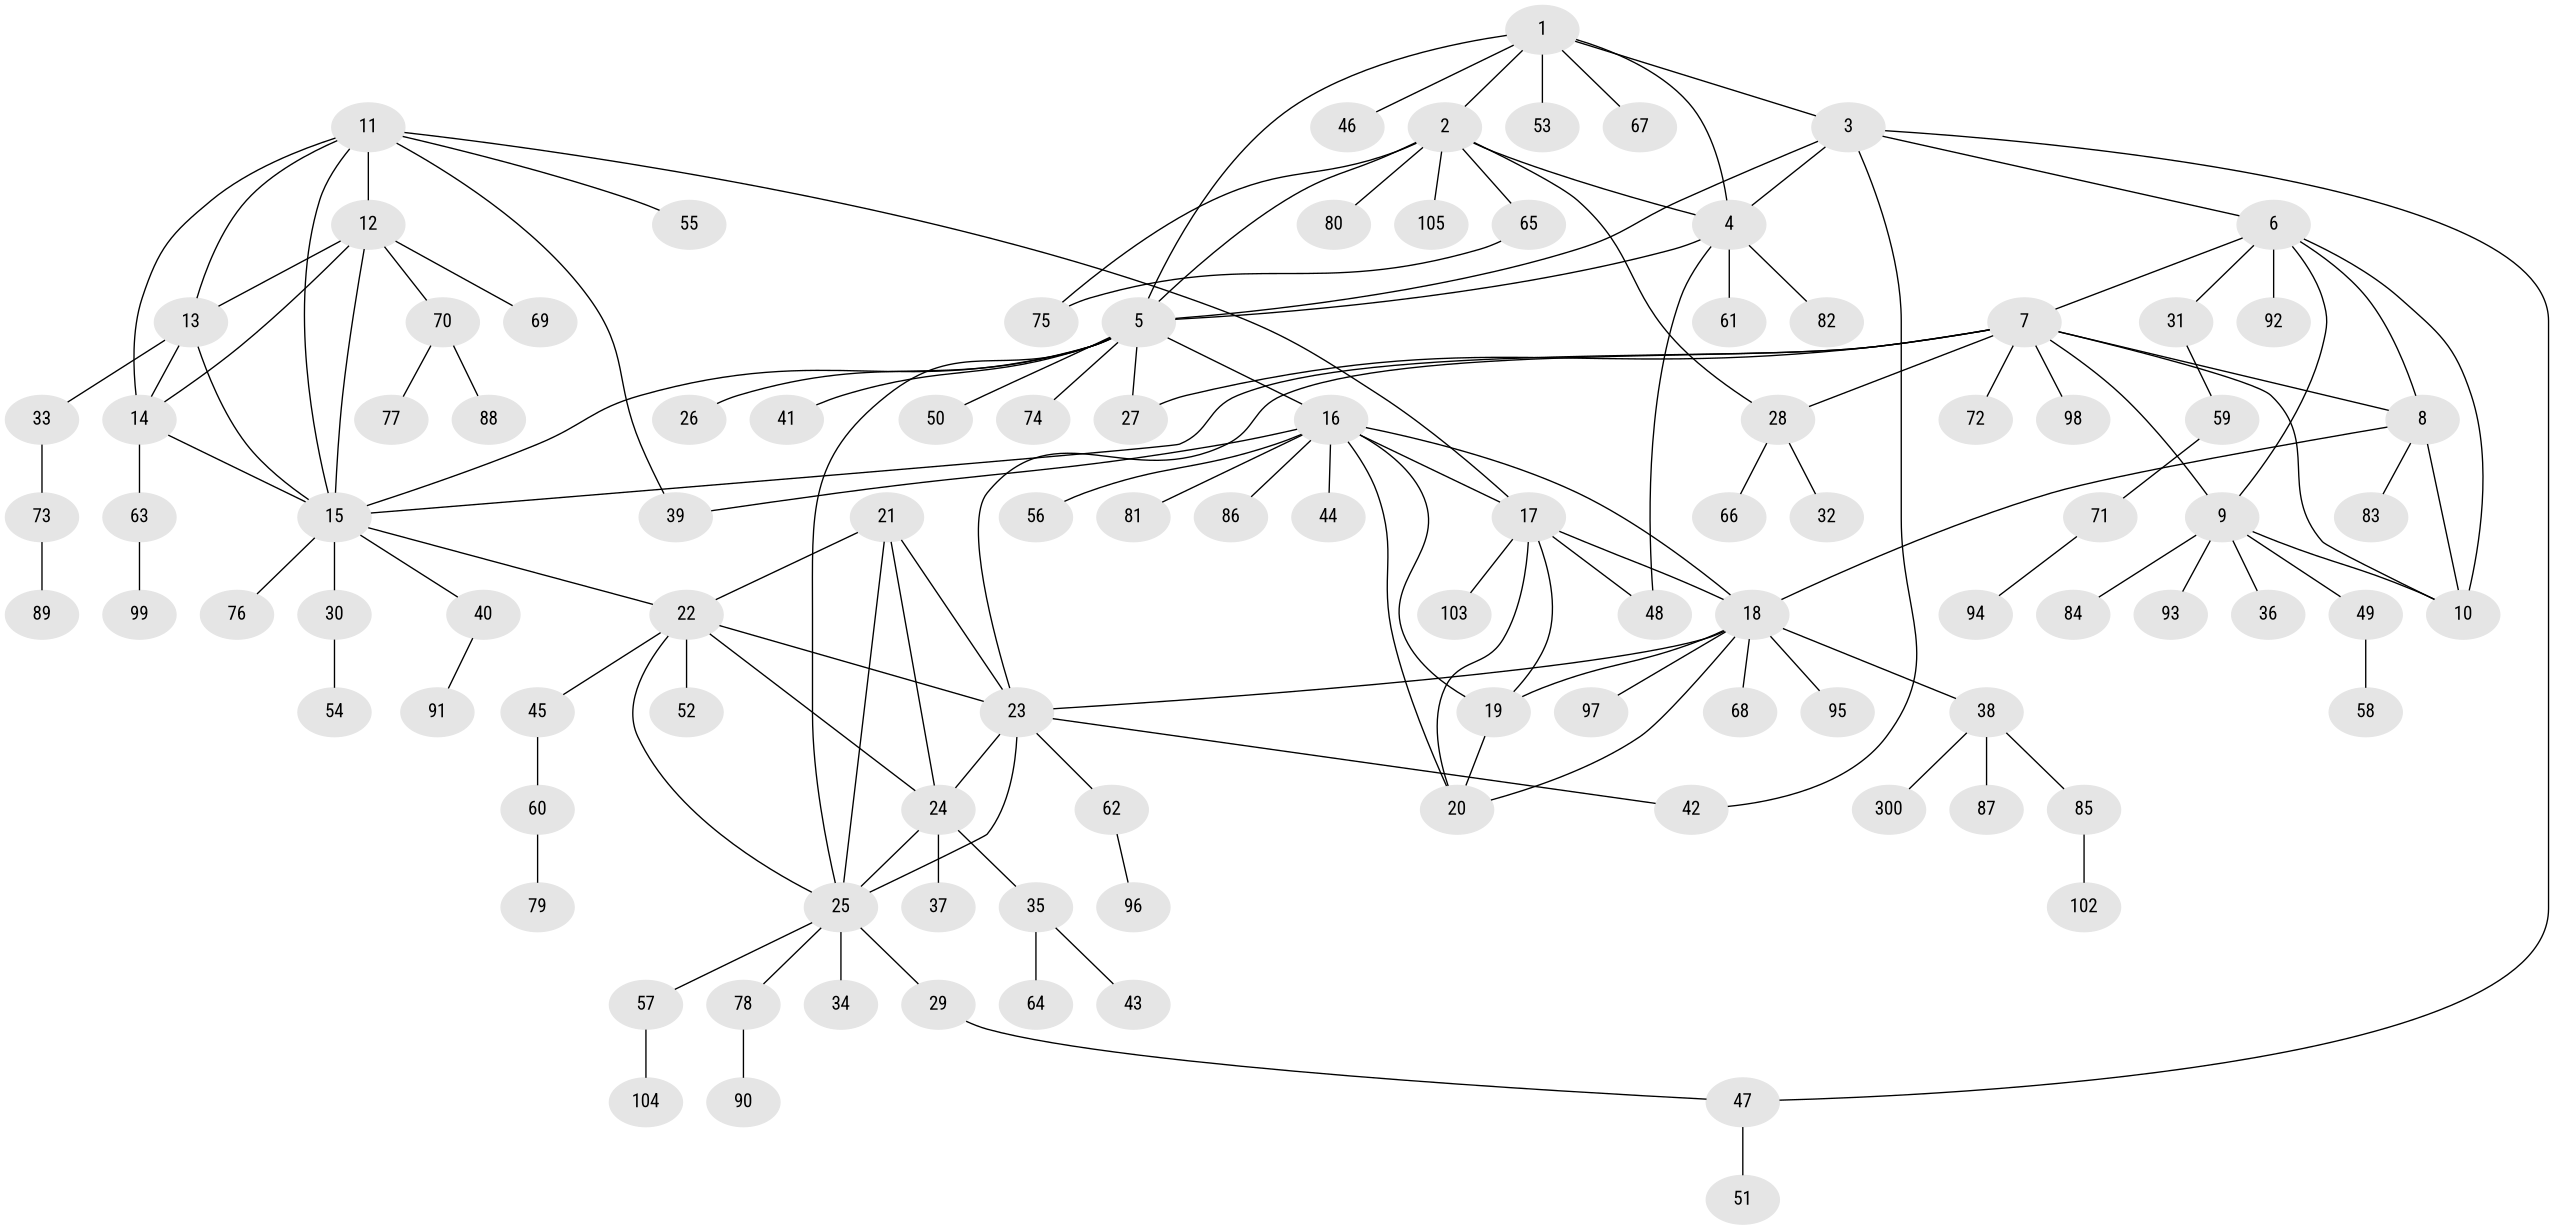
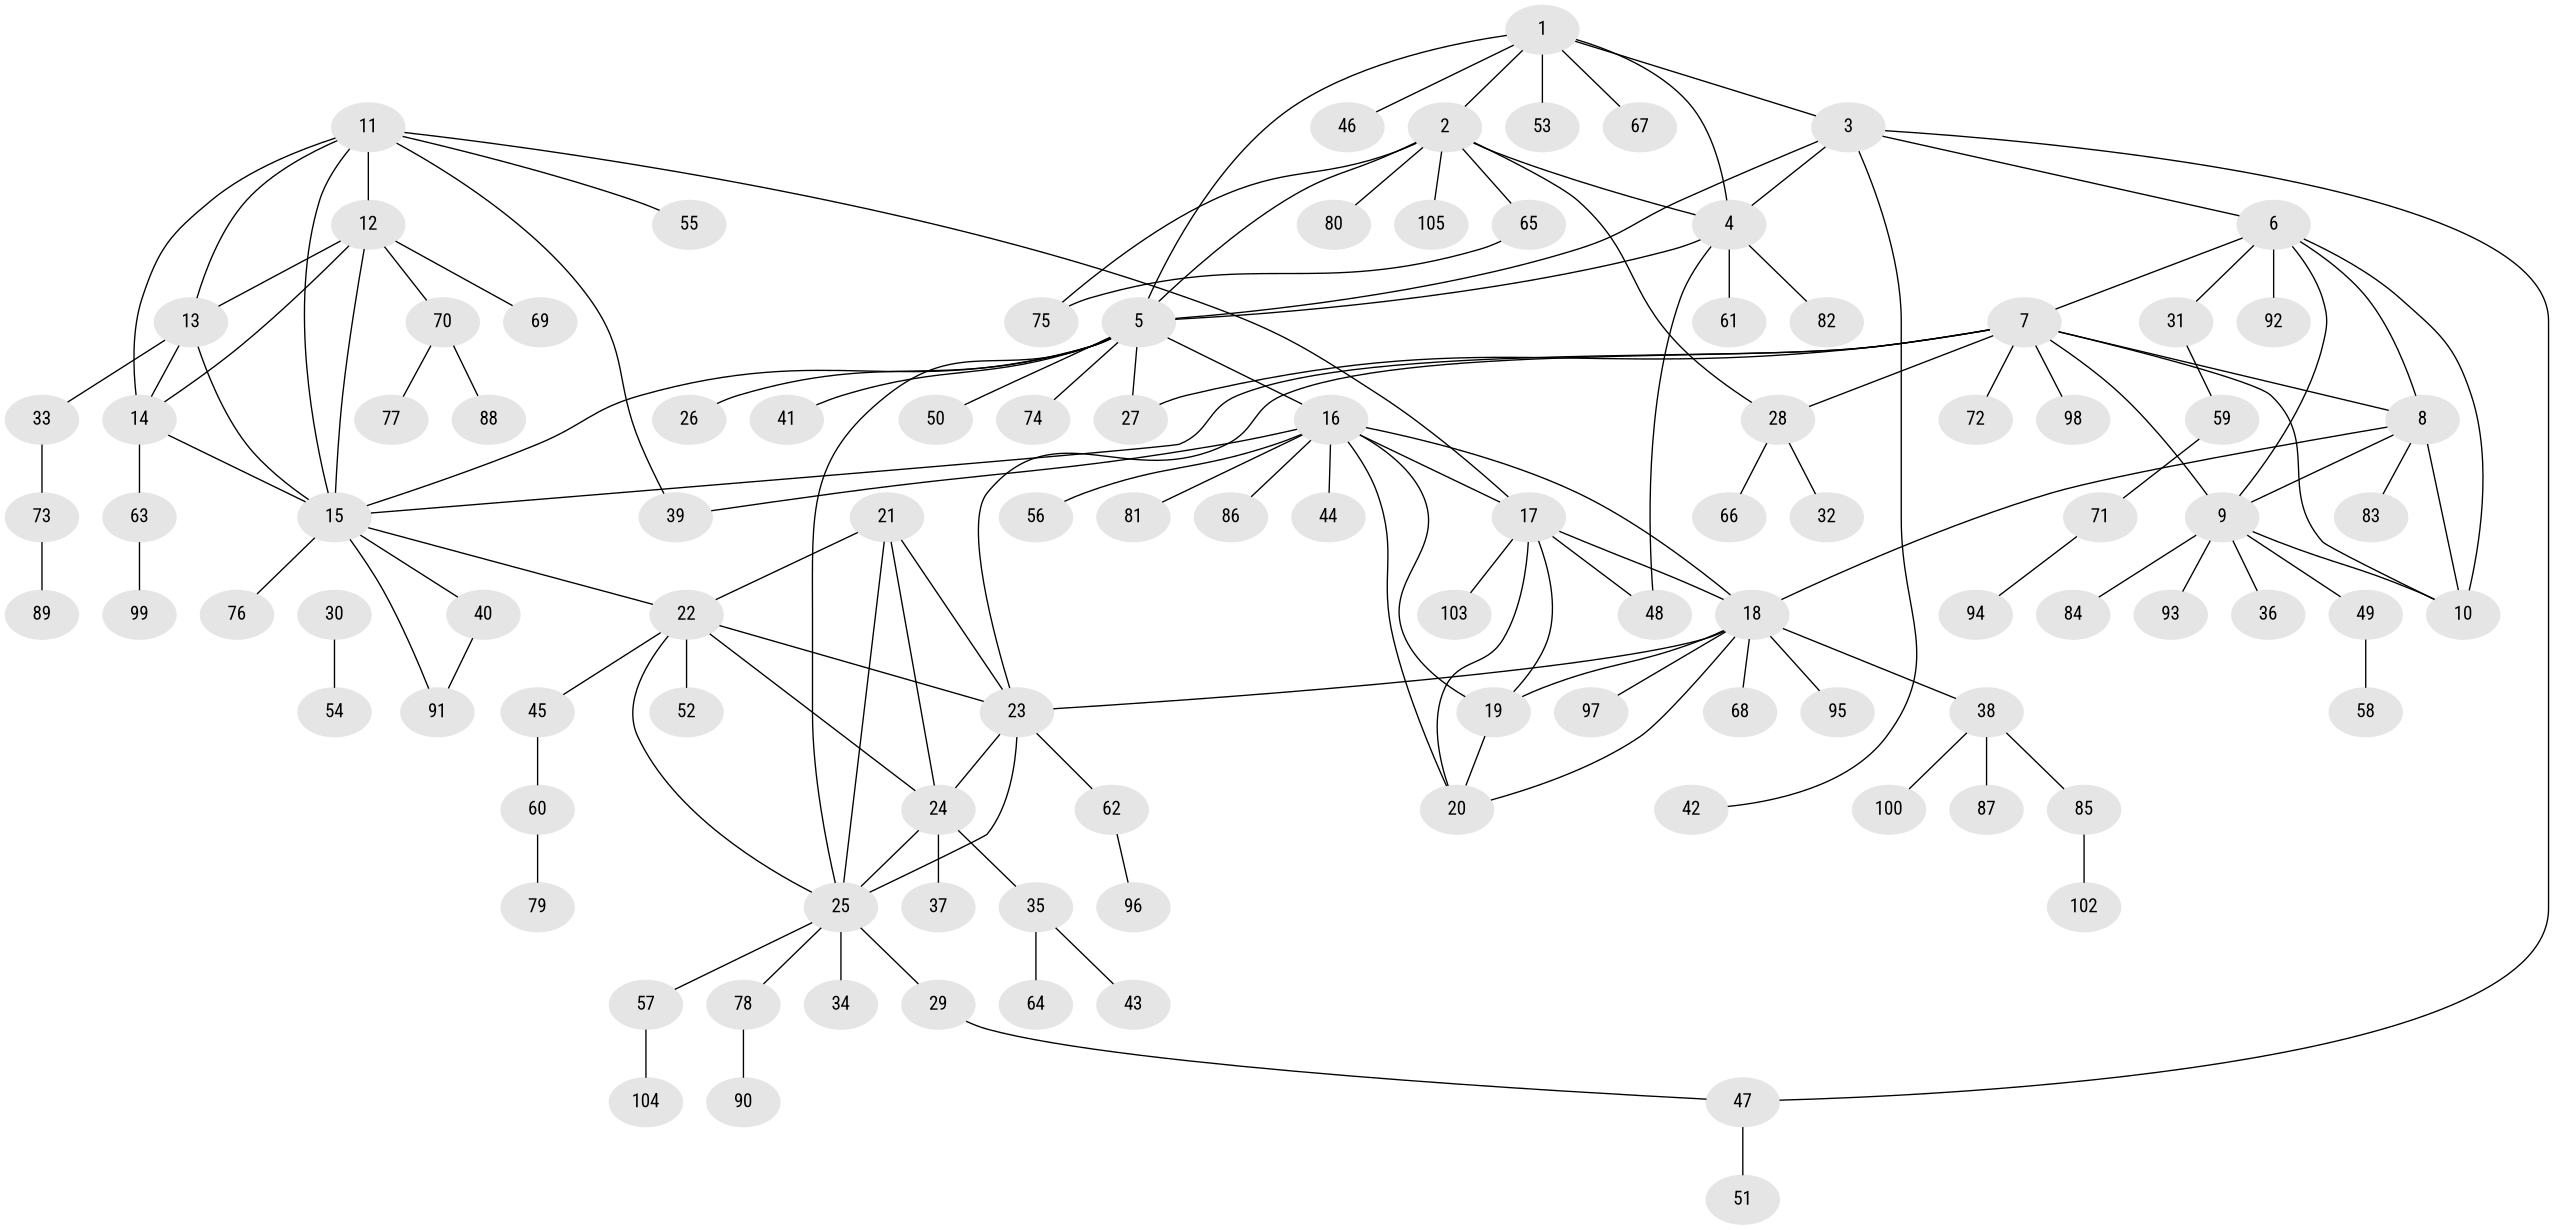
none -> (2322, 469)
(334, 566) -> (394, 611)
(1354, 761) -> none
(1889, 810) -> (1889, 810)
